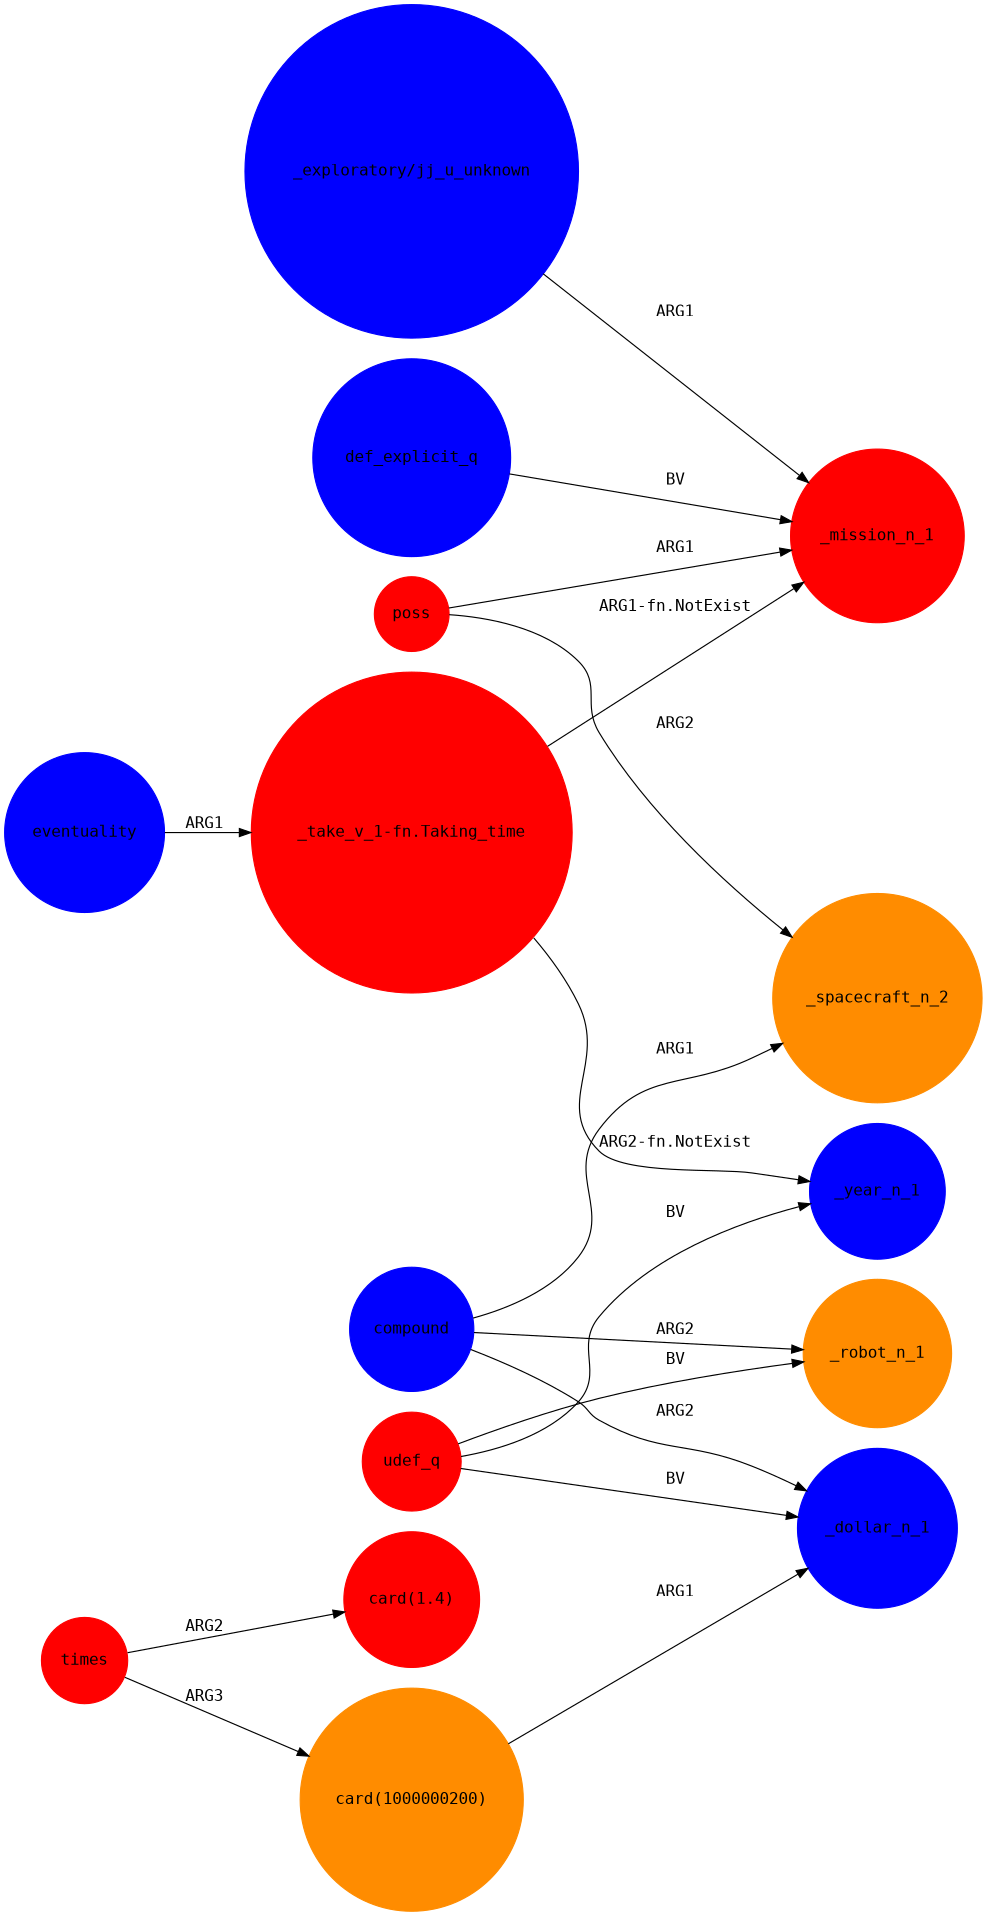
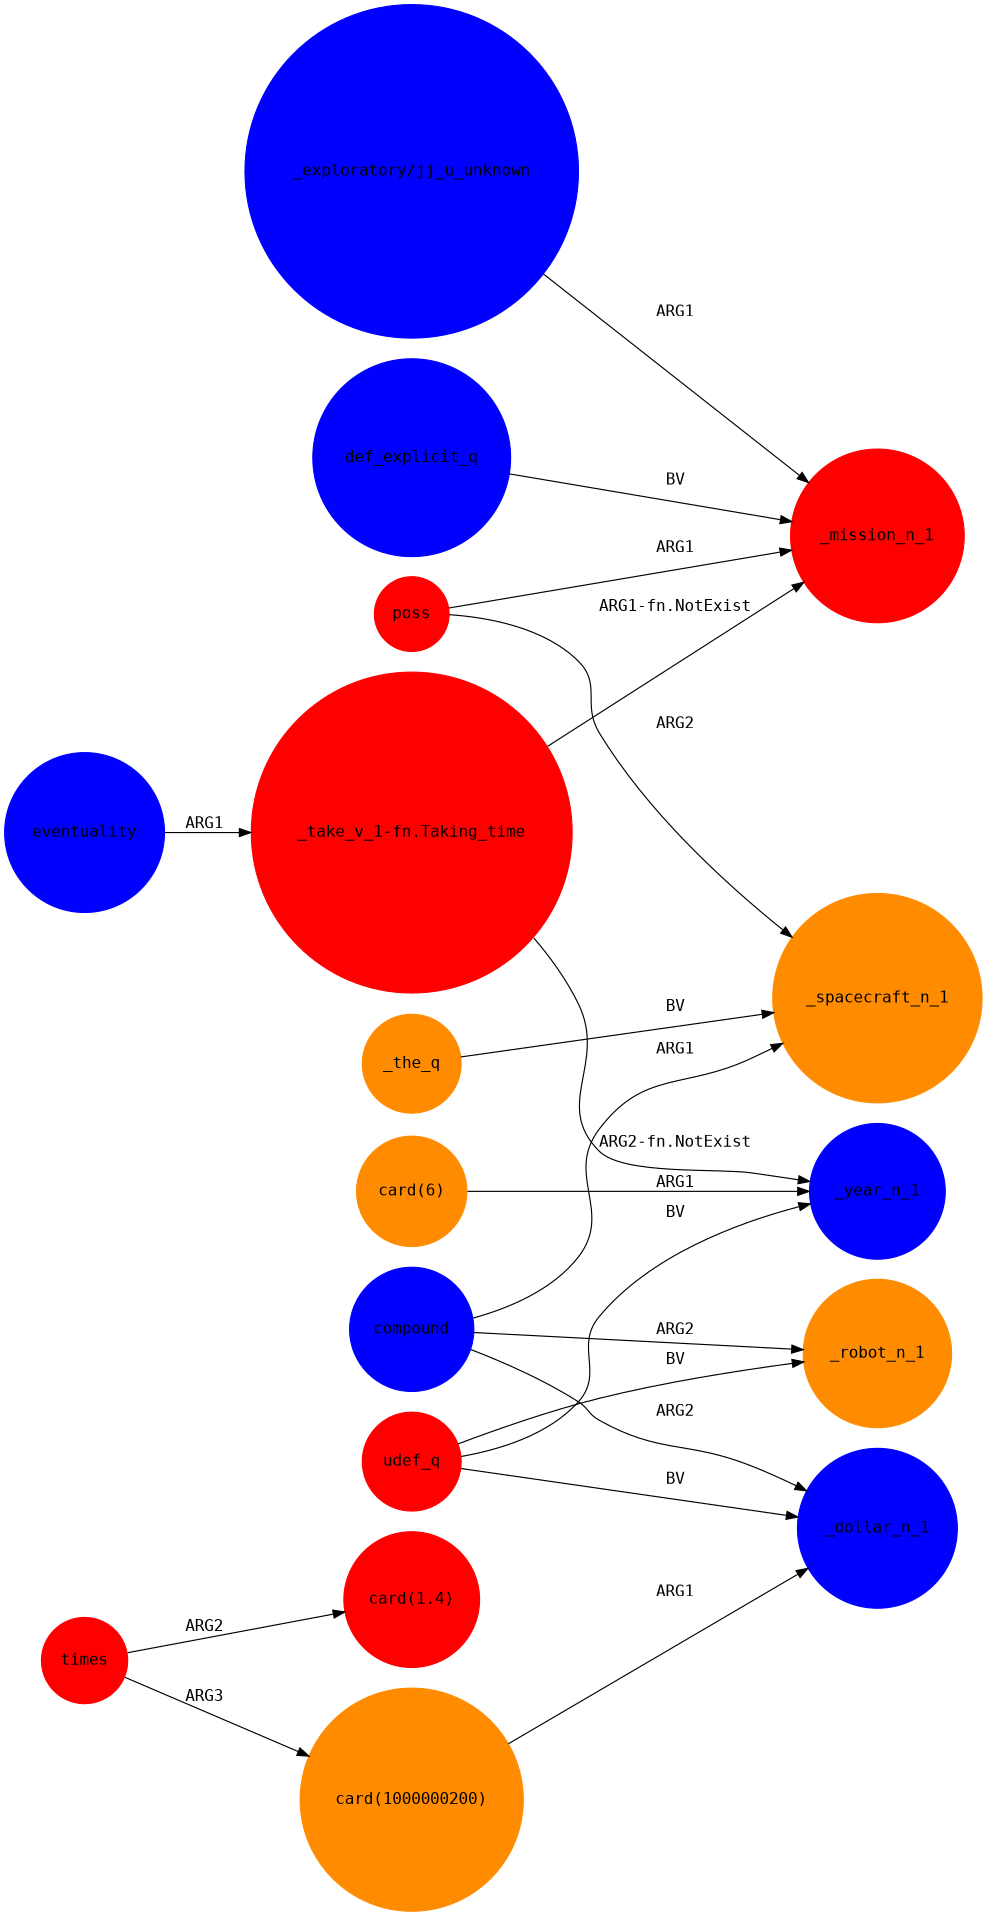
(877, 998) -> (877, 998)
none -> (412, 1064)
none -> (412, 1191)
